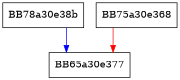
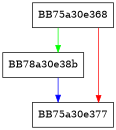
none -> (58, 37)
(90, 65) -> (73, 115)
